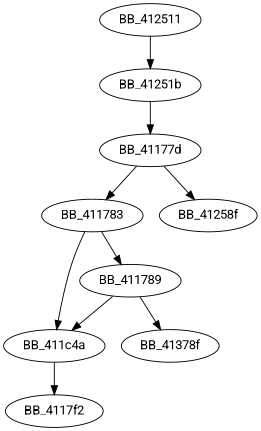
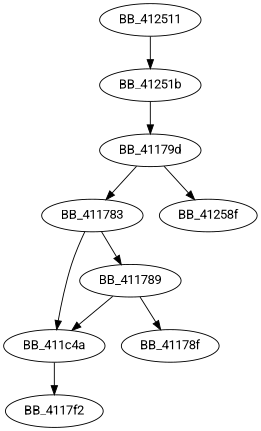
(150, 150) -> (150, 150)
(170, 346) -> (170, 346)
